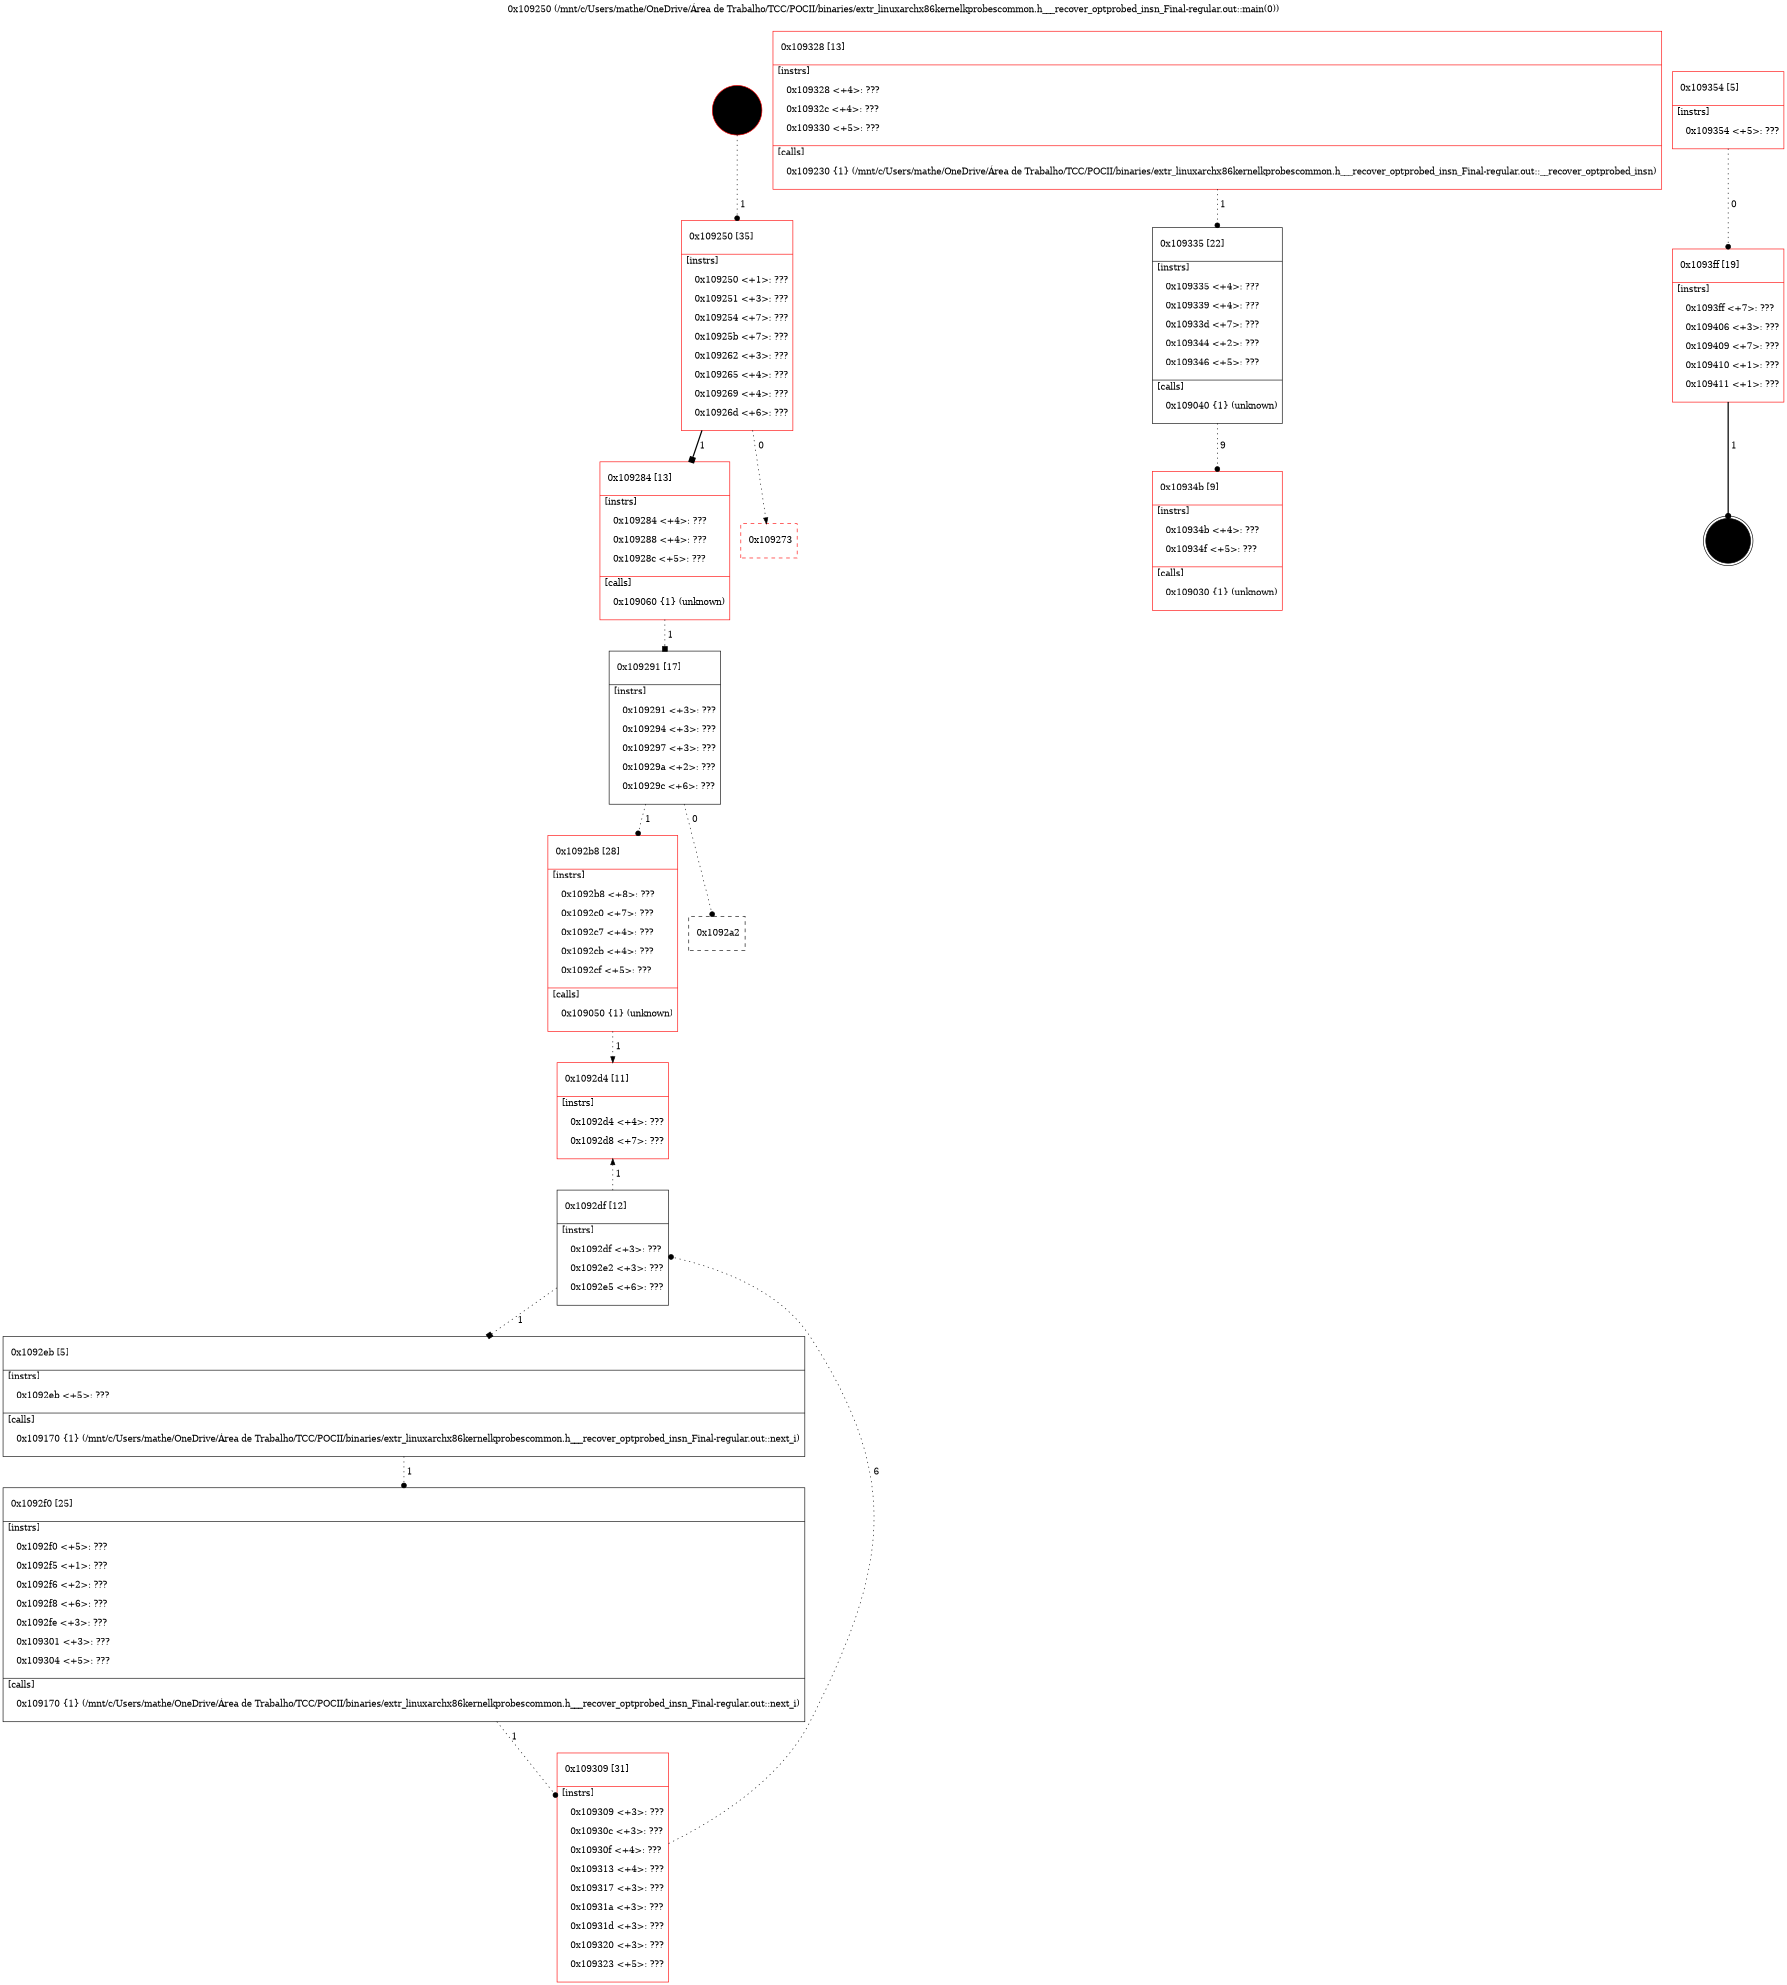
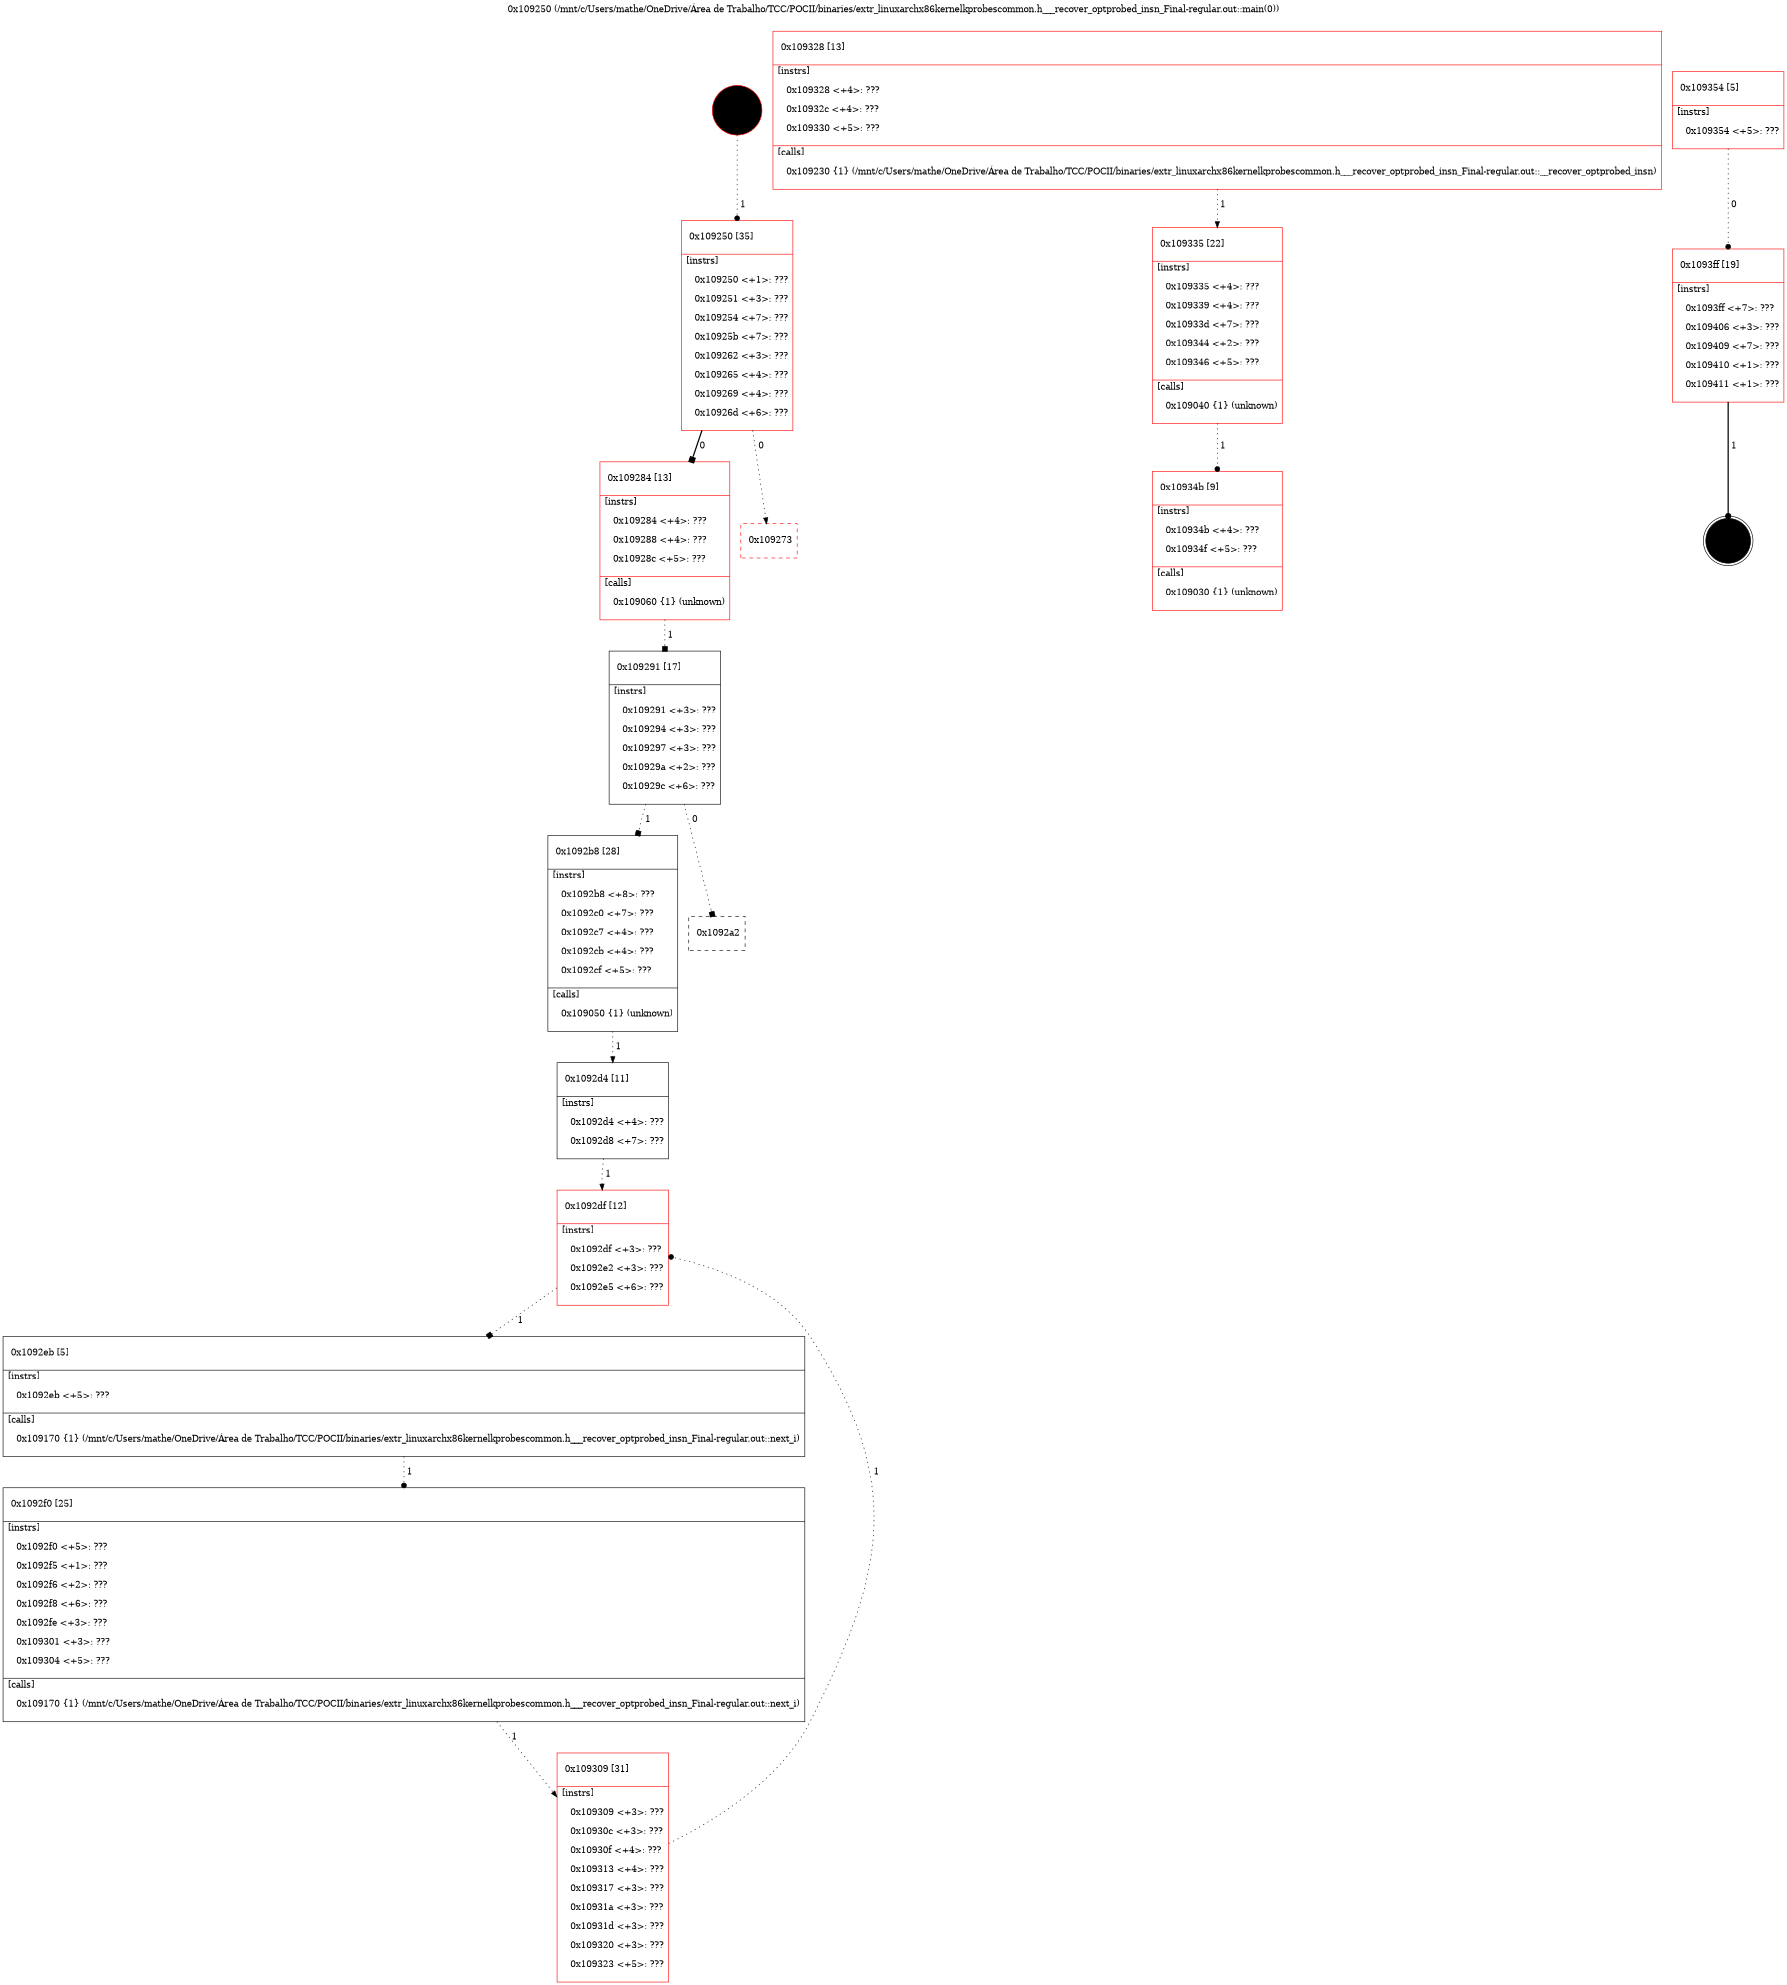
(1217, 205) -> (1217, 205)
(1217, 326) -> (1217, 326)
(701, 446) -> (701, 446)
(1222, 446) -> (1222, 446)
(642, 817) -> (642, 817)
(698, 857) -> (698, 857)
(613, 933) -> (613, 933)
(613, 1111) -> (613, 1111)
(613, 1178) -> (602, 1171)
(613, 1248) -> (613, 1248)
(875, 1472) -> (875, 1472)
(525, 1757) -> (525, 1757)
